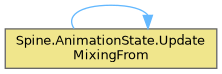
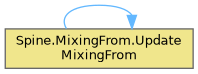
(111, 49) -> (99, 49)
